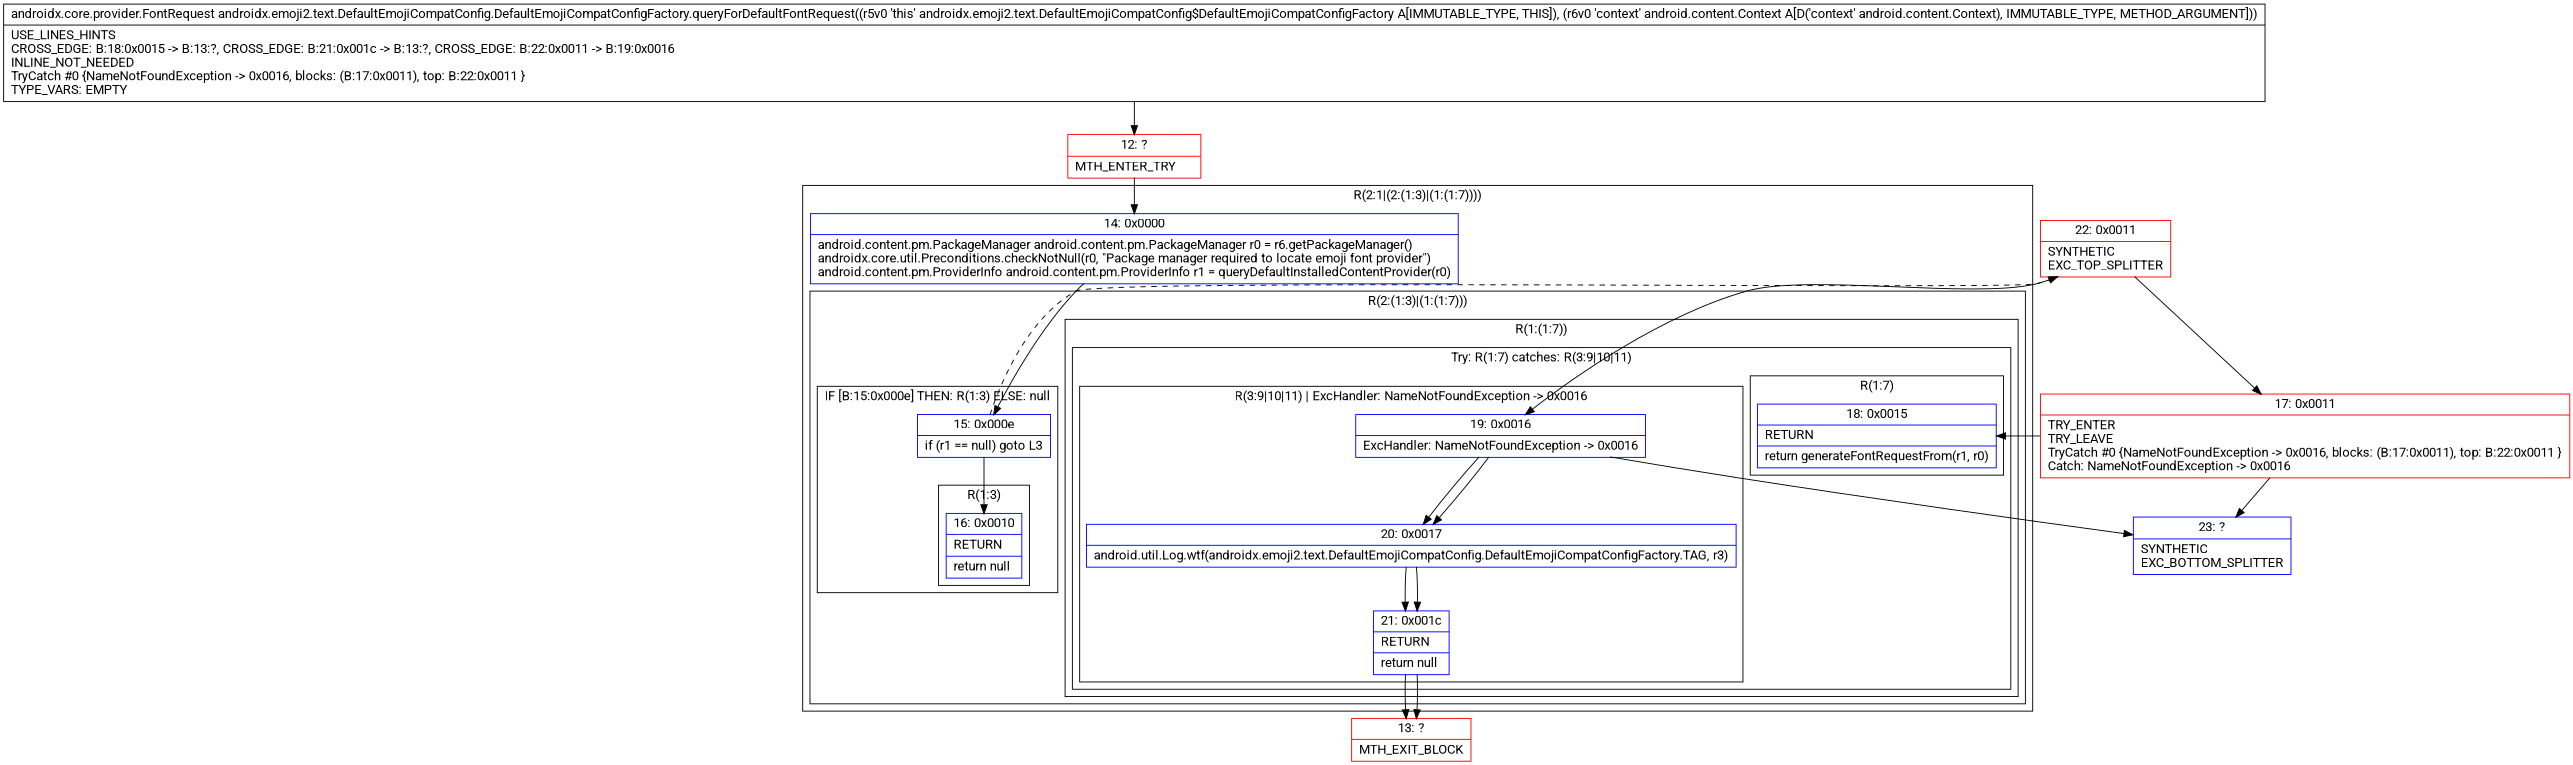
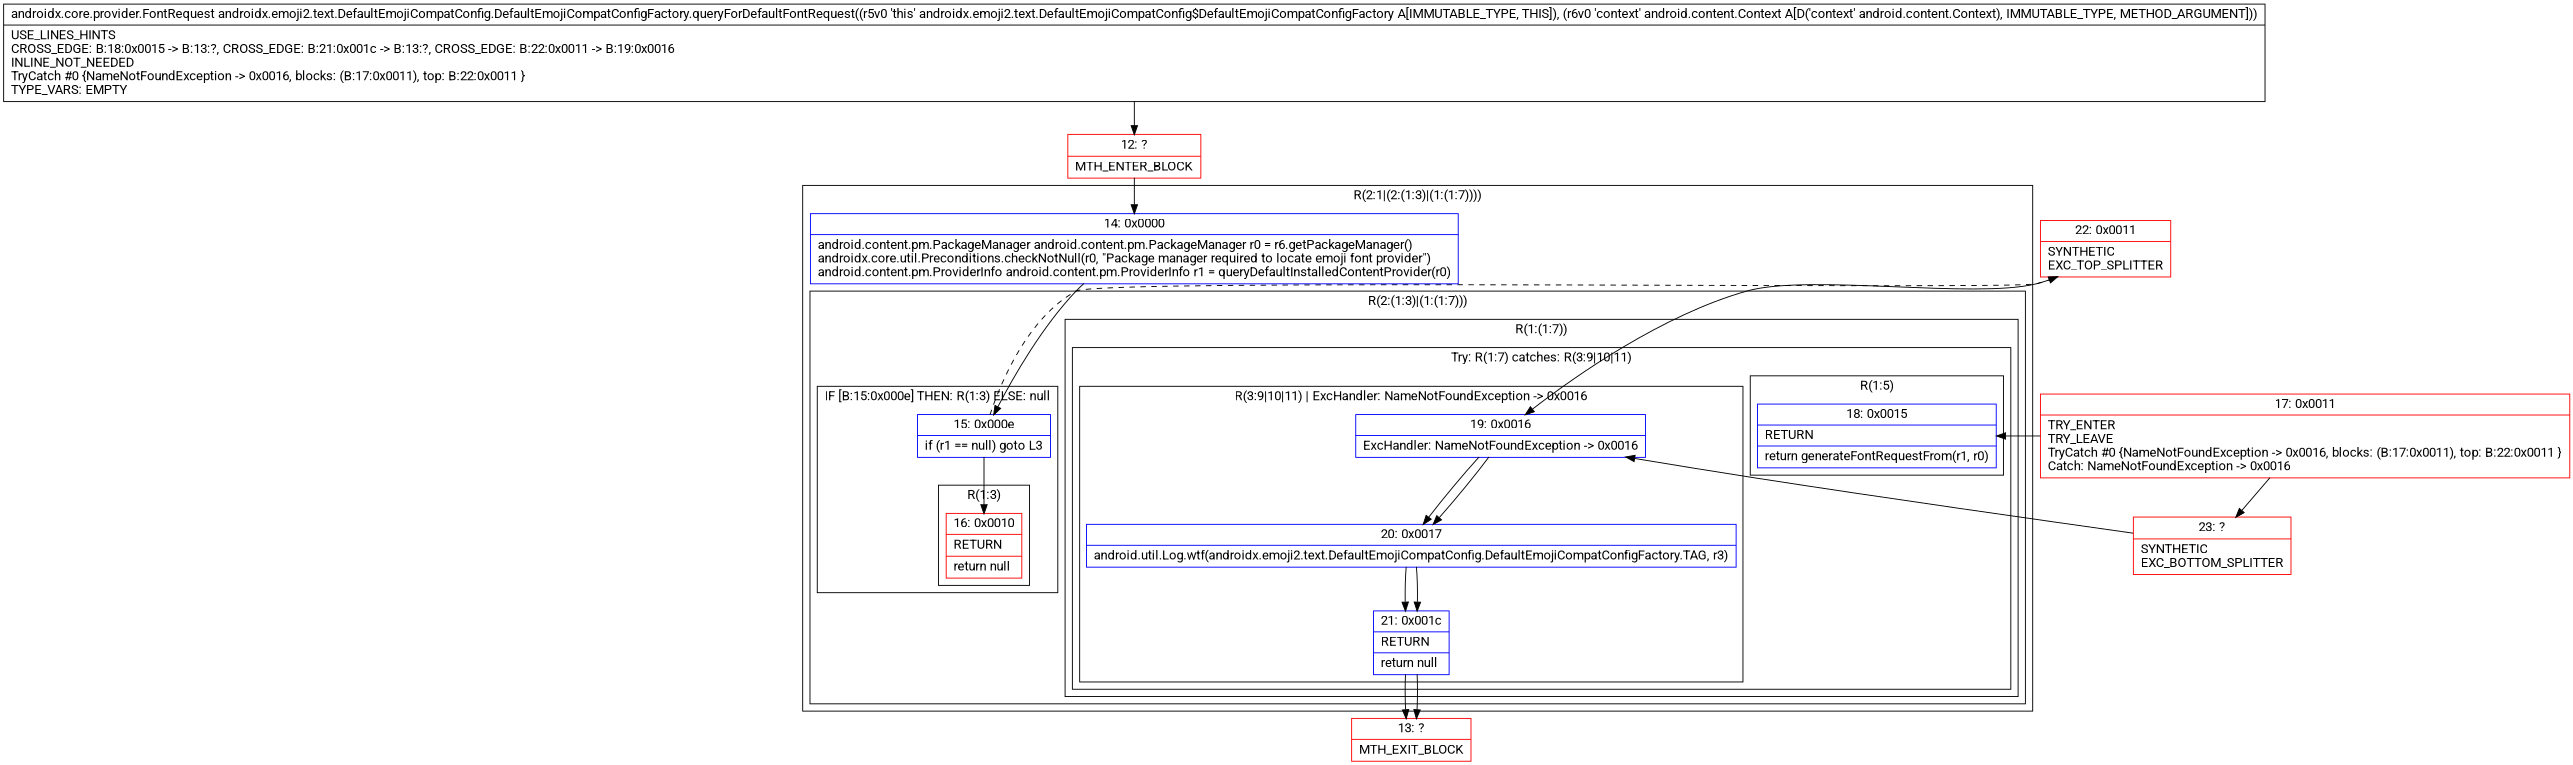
(1126, 167) -> (1134, 167)
(2195, 332) -> none
(1877, 386) -> (1877, 386)
(1867, 497) -> (1884, 497)
(984, 546) -> (984, 546)
(2212, 546) -> (2212, 546)
